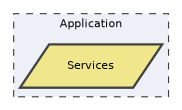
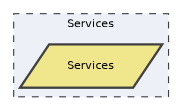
(91, 24) -> (91, 24)
